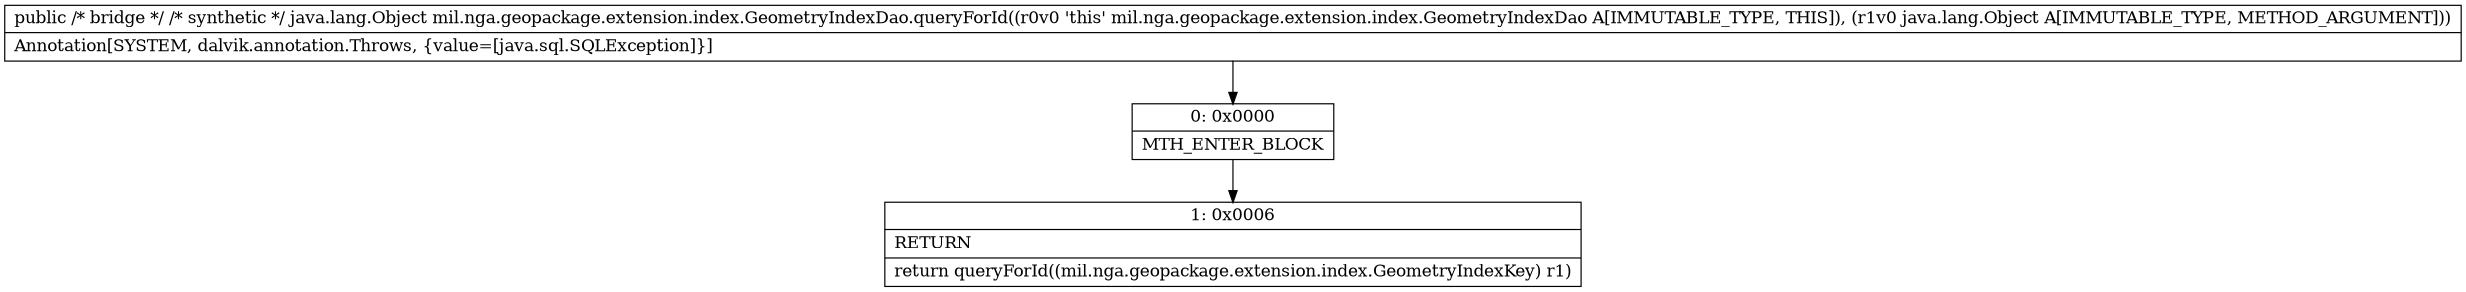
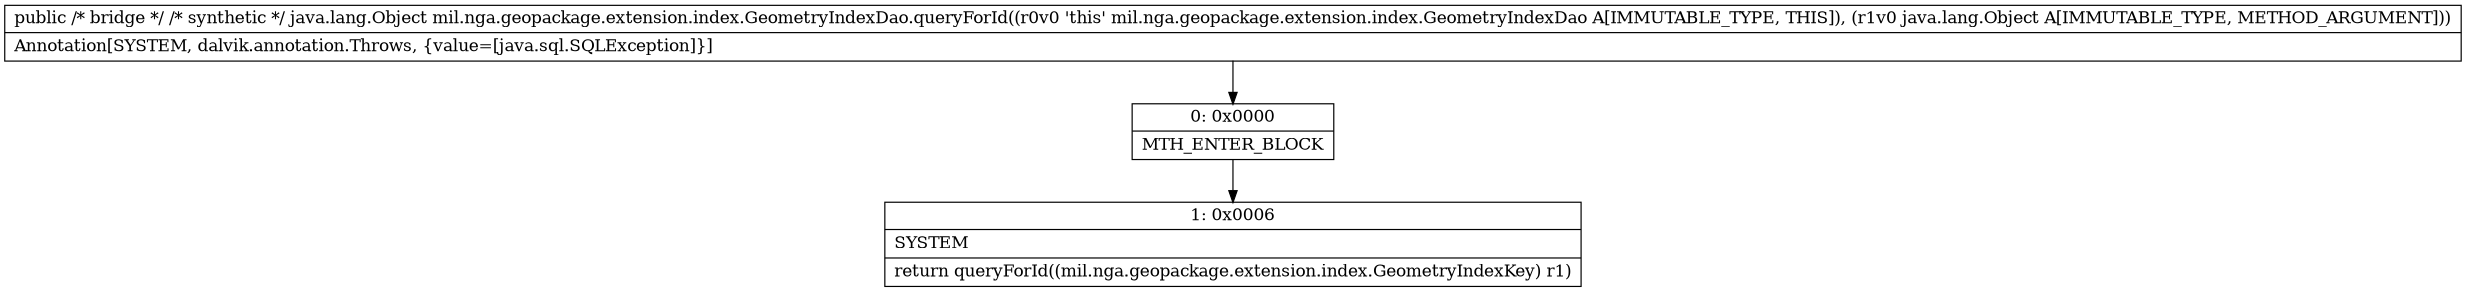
(933, 243) -> (932, 243)
